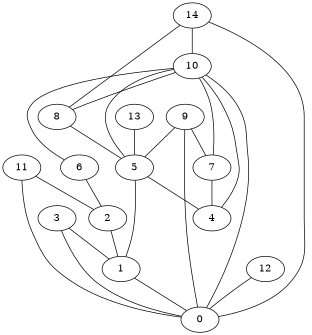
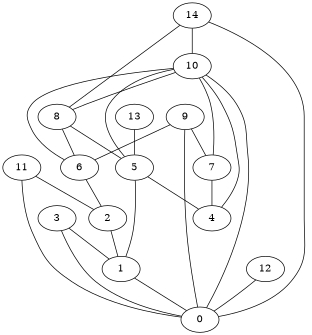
none -> (68, 142)
(160, 142) -> (129, 144)
(230, 293) -> (235, 296)
